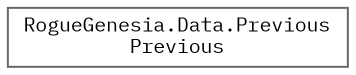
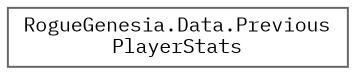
(178, 37) -> (178, 37)
